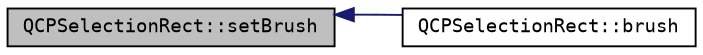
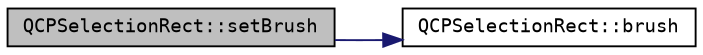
(378, 15) -> (359, 40)
